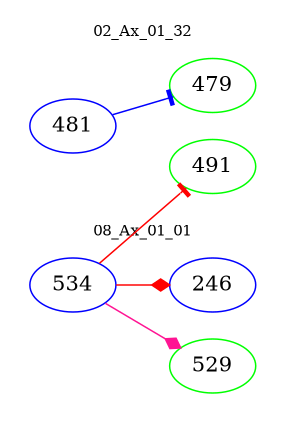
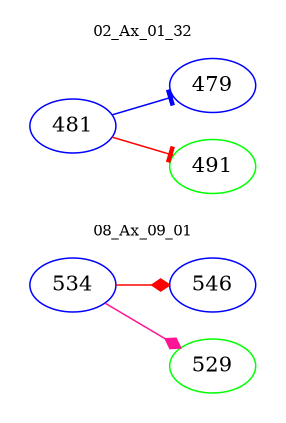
(213, 86) -> (213, 86)
(140, 228) -> (139, 145)
(143, 232) -> (143, 232)
(213, 285) -> (213, 285)
